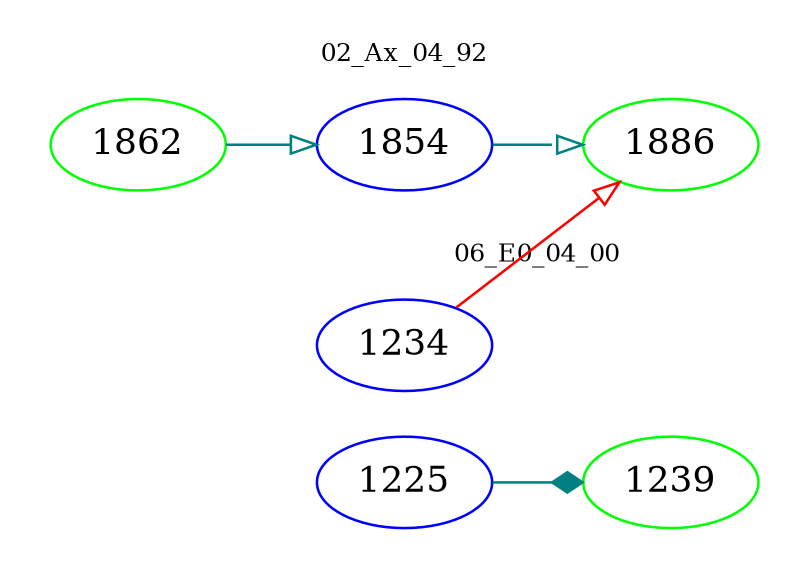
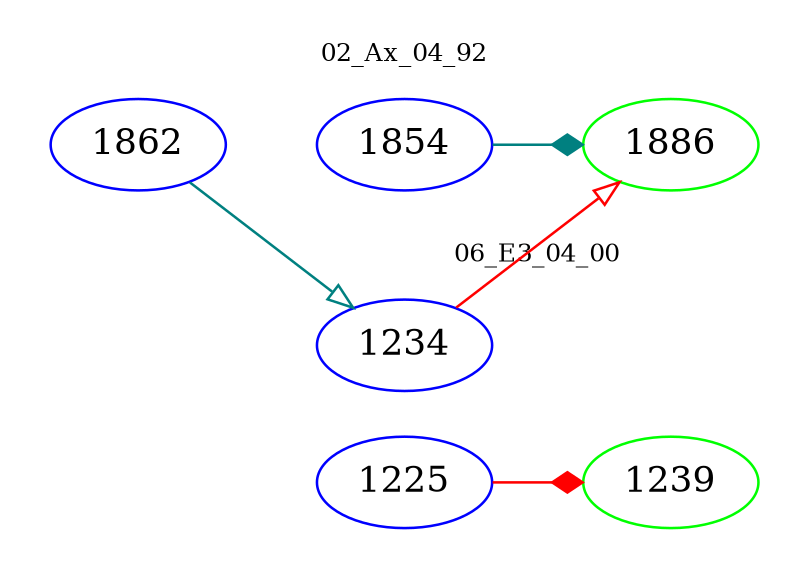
(138, 145) -> (138, 145)
(258, 145) -> (261, 237)
(522, 145) -> (522, 145)
(538, 255) -> (538, 255)
(522, 482) -> (522, 482)
